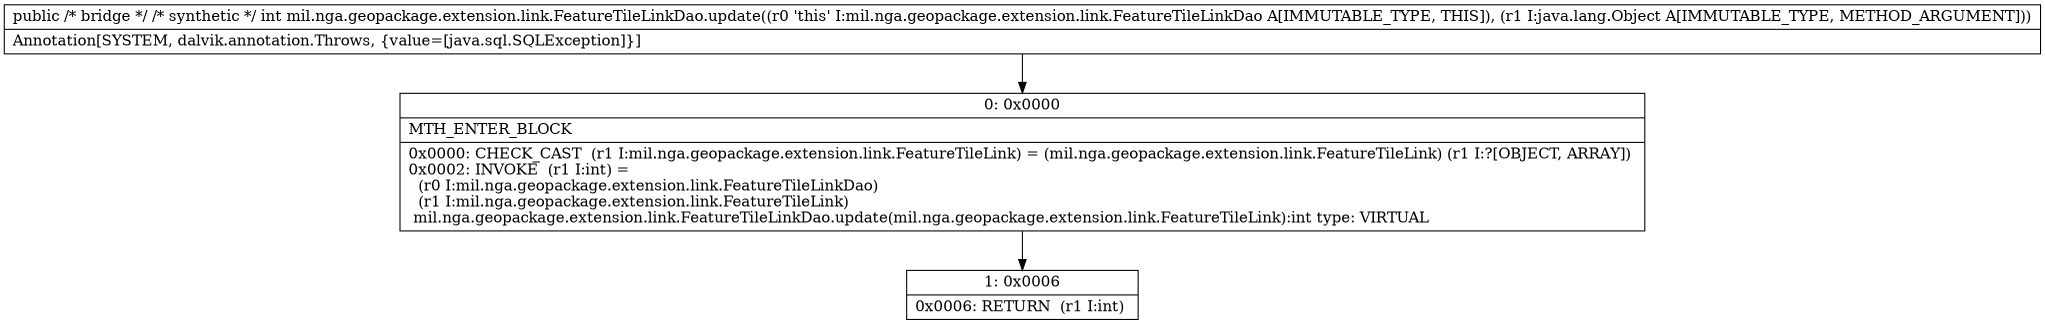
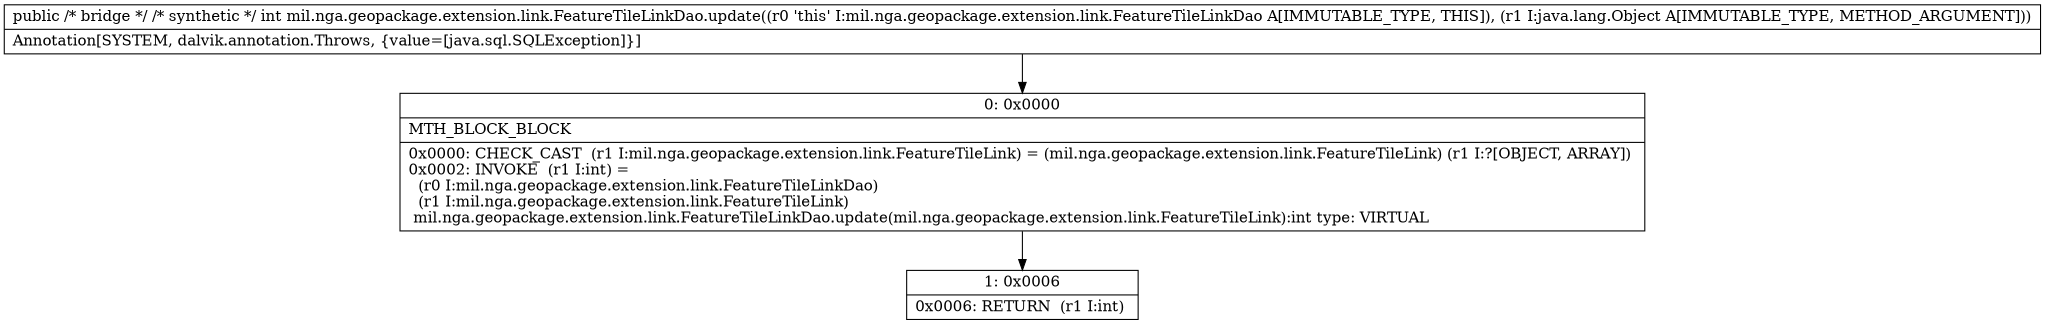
(491, 130) -> (490, 130)
